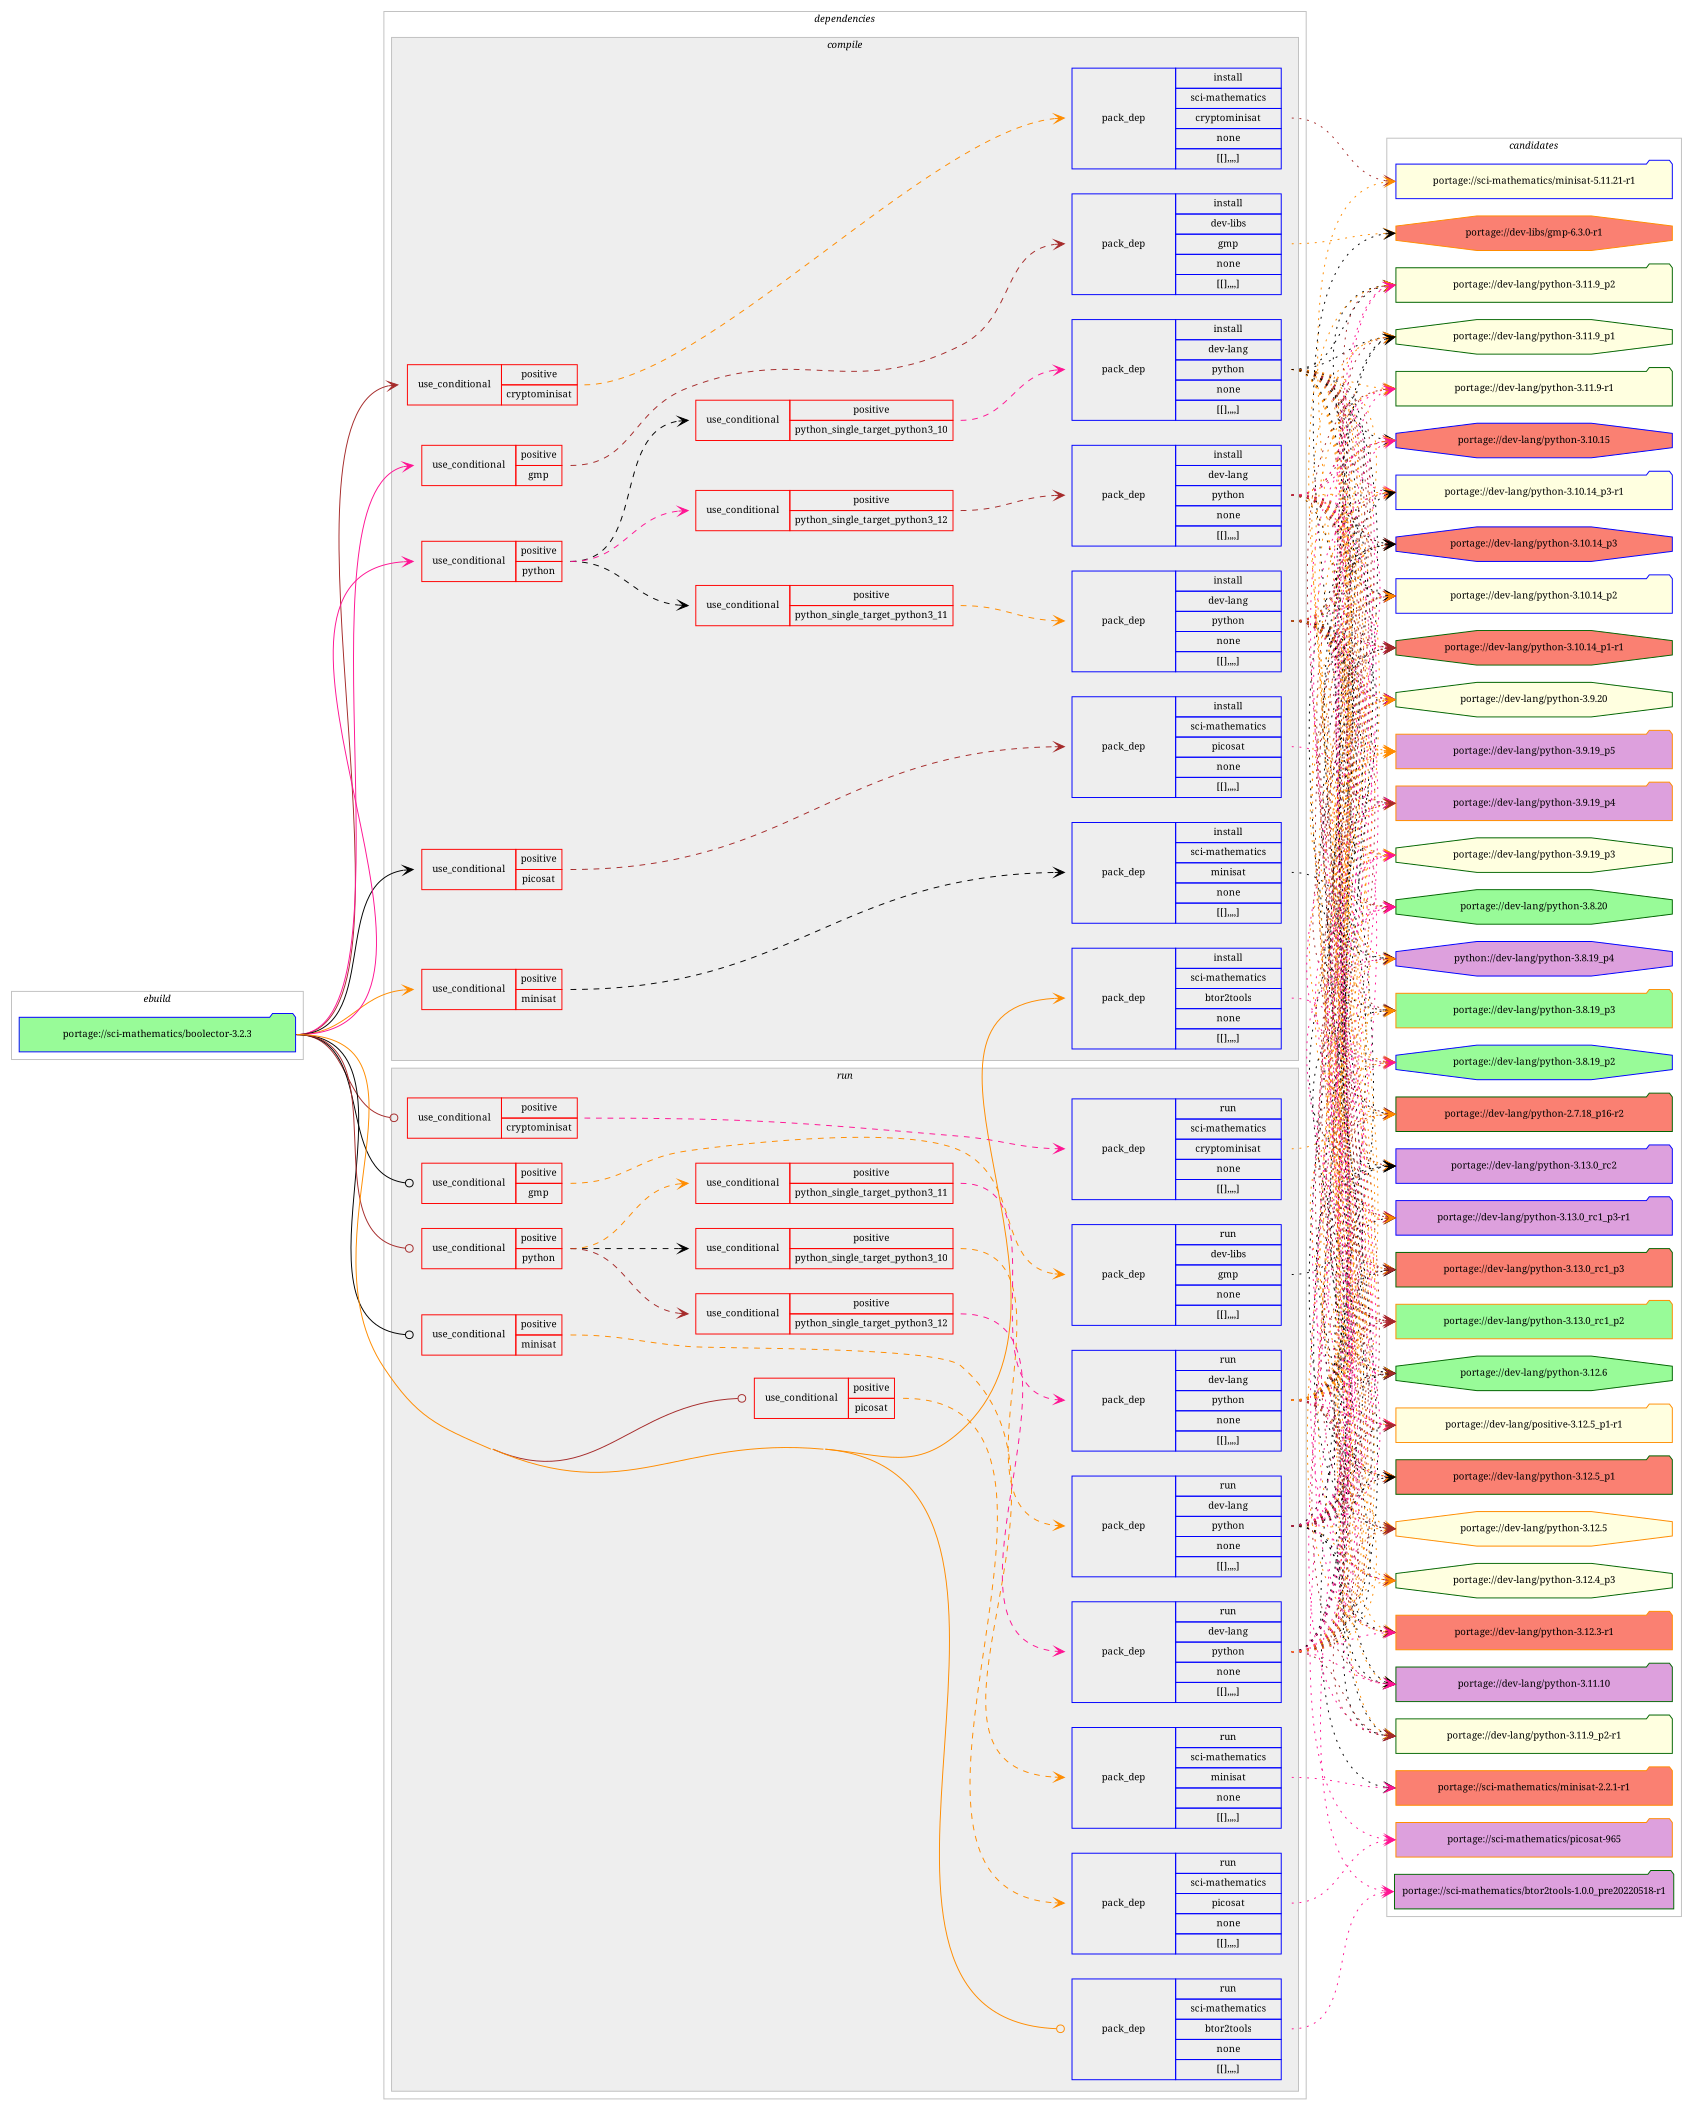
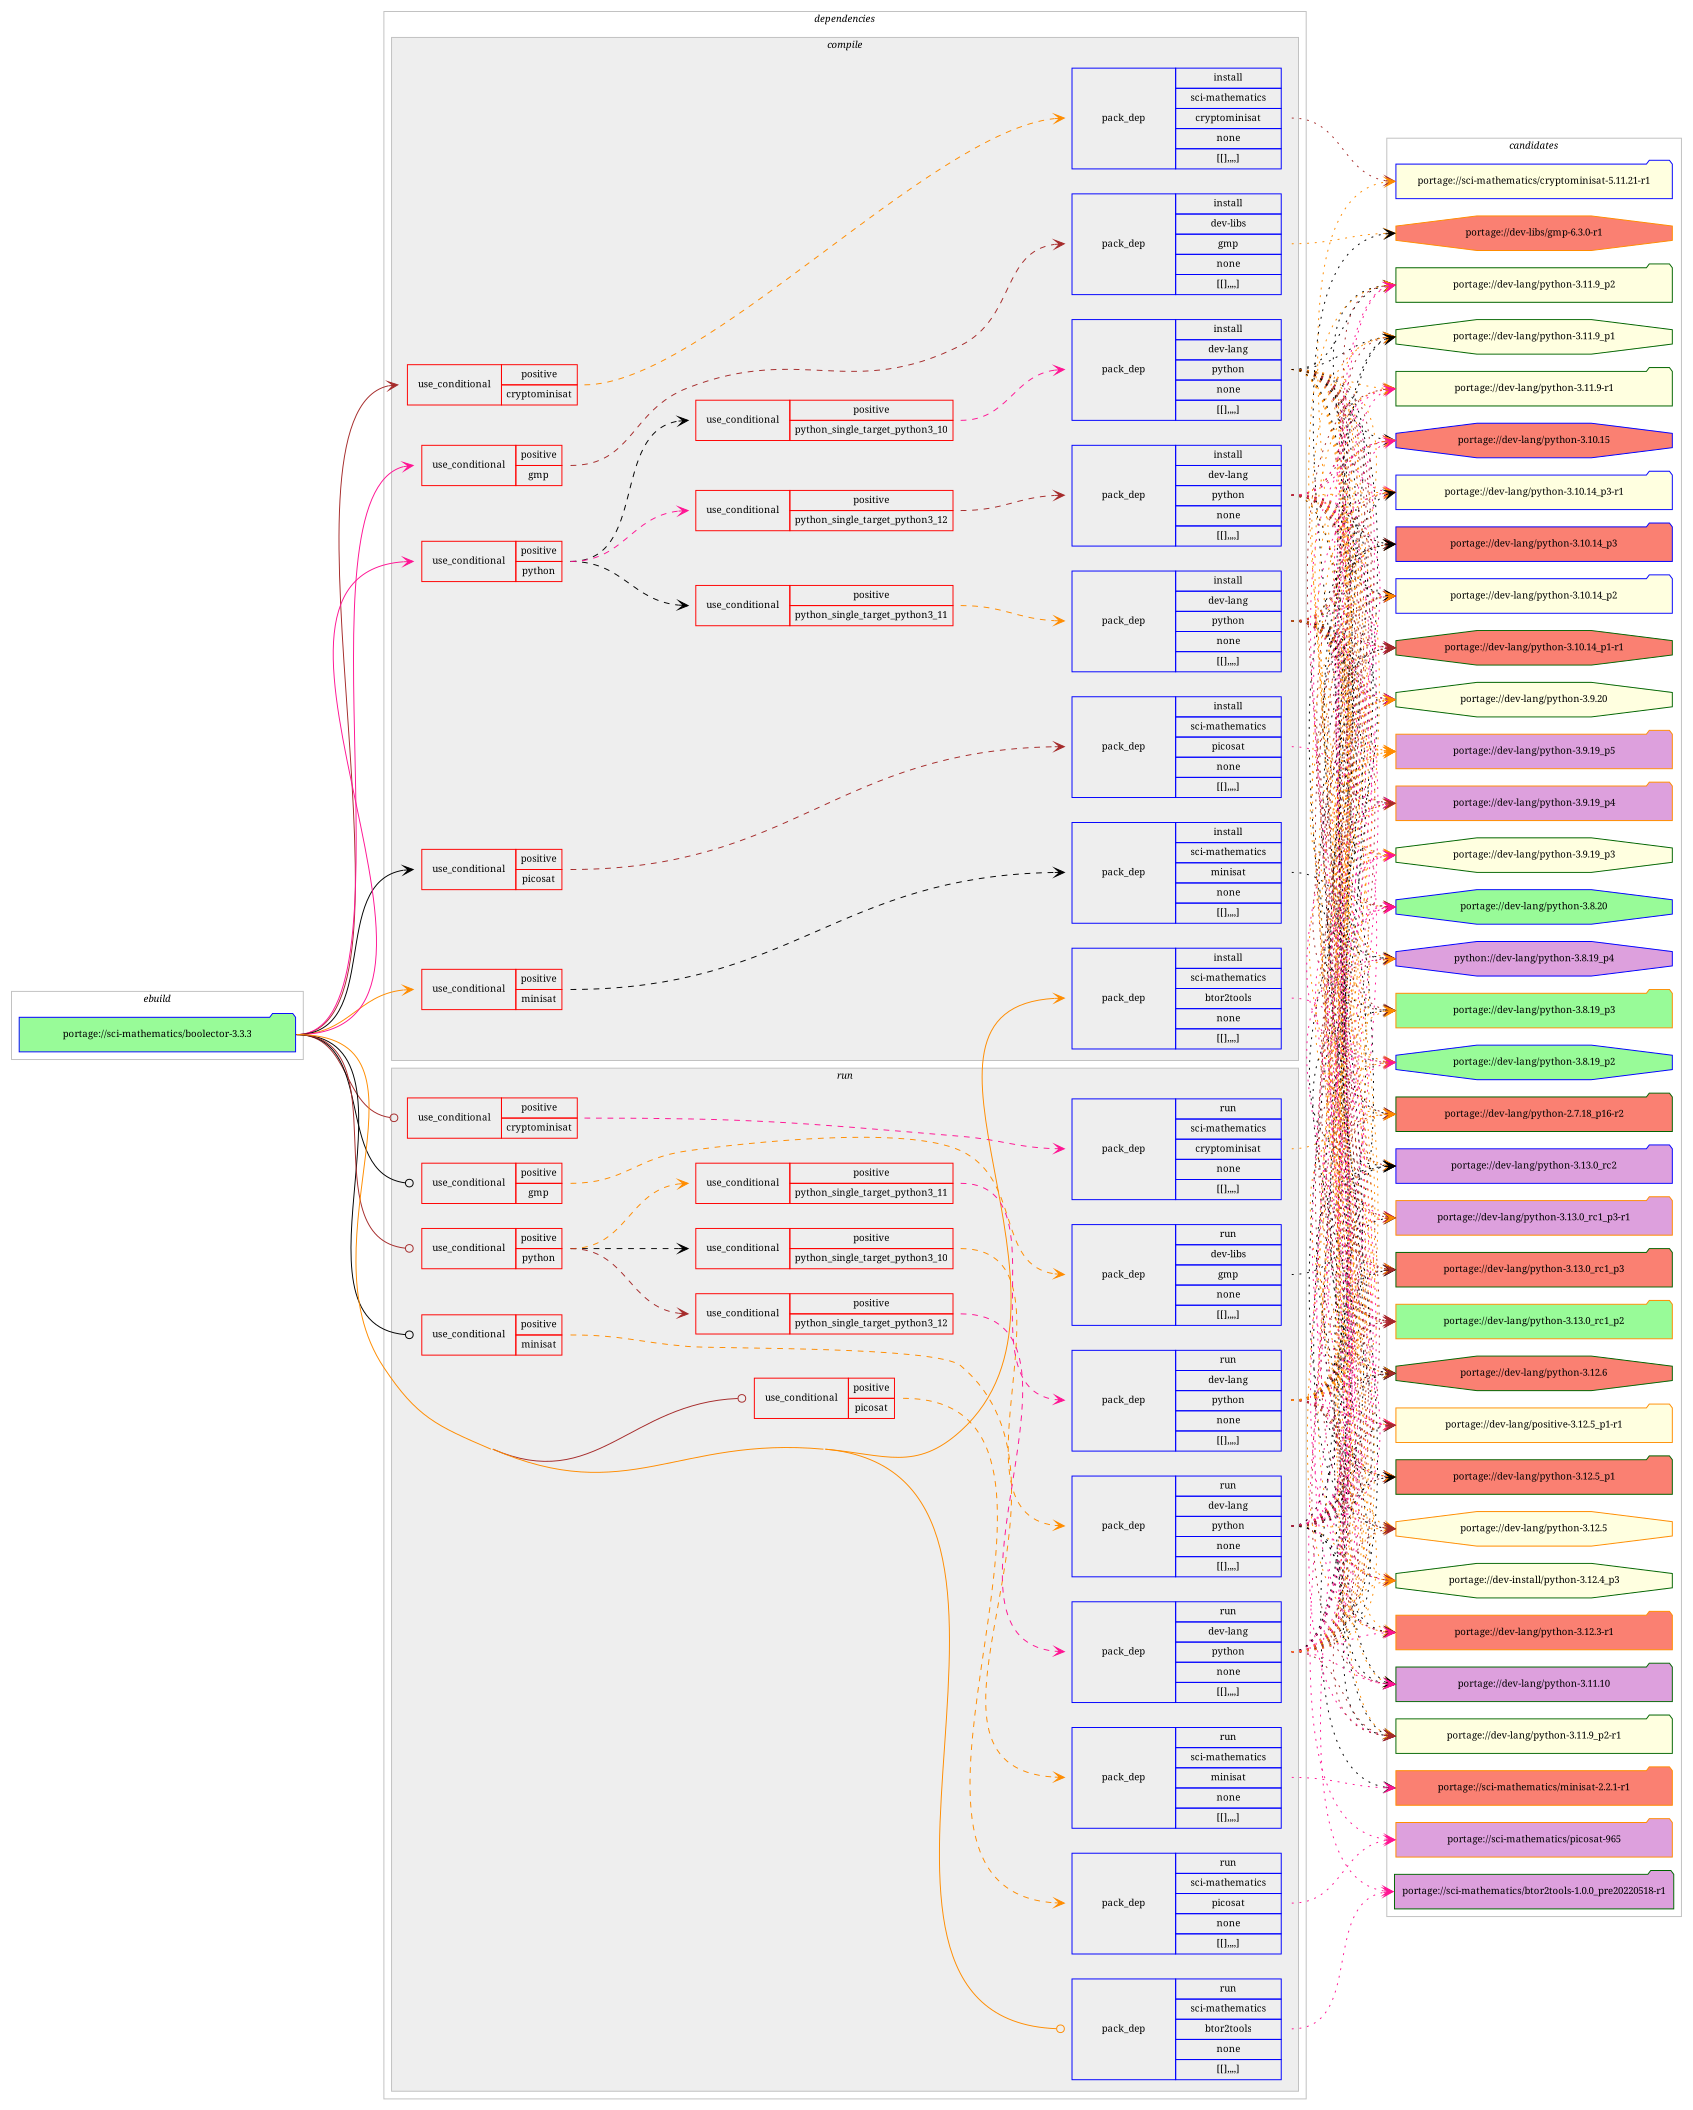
(1534, 181) -> (1534, 181)
(1534, 544) -> (1534, 544)
(1534, 907) -> (1534, 907)
(157, 1035) -> (157, 1035)
(1534, 1218) -> (1534, 1218)
(1534, 1373) -> (1534, 1373)
(1534, 1581) -> (1534, 1581)
